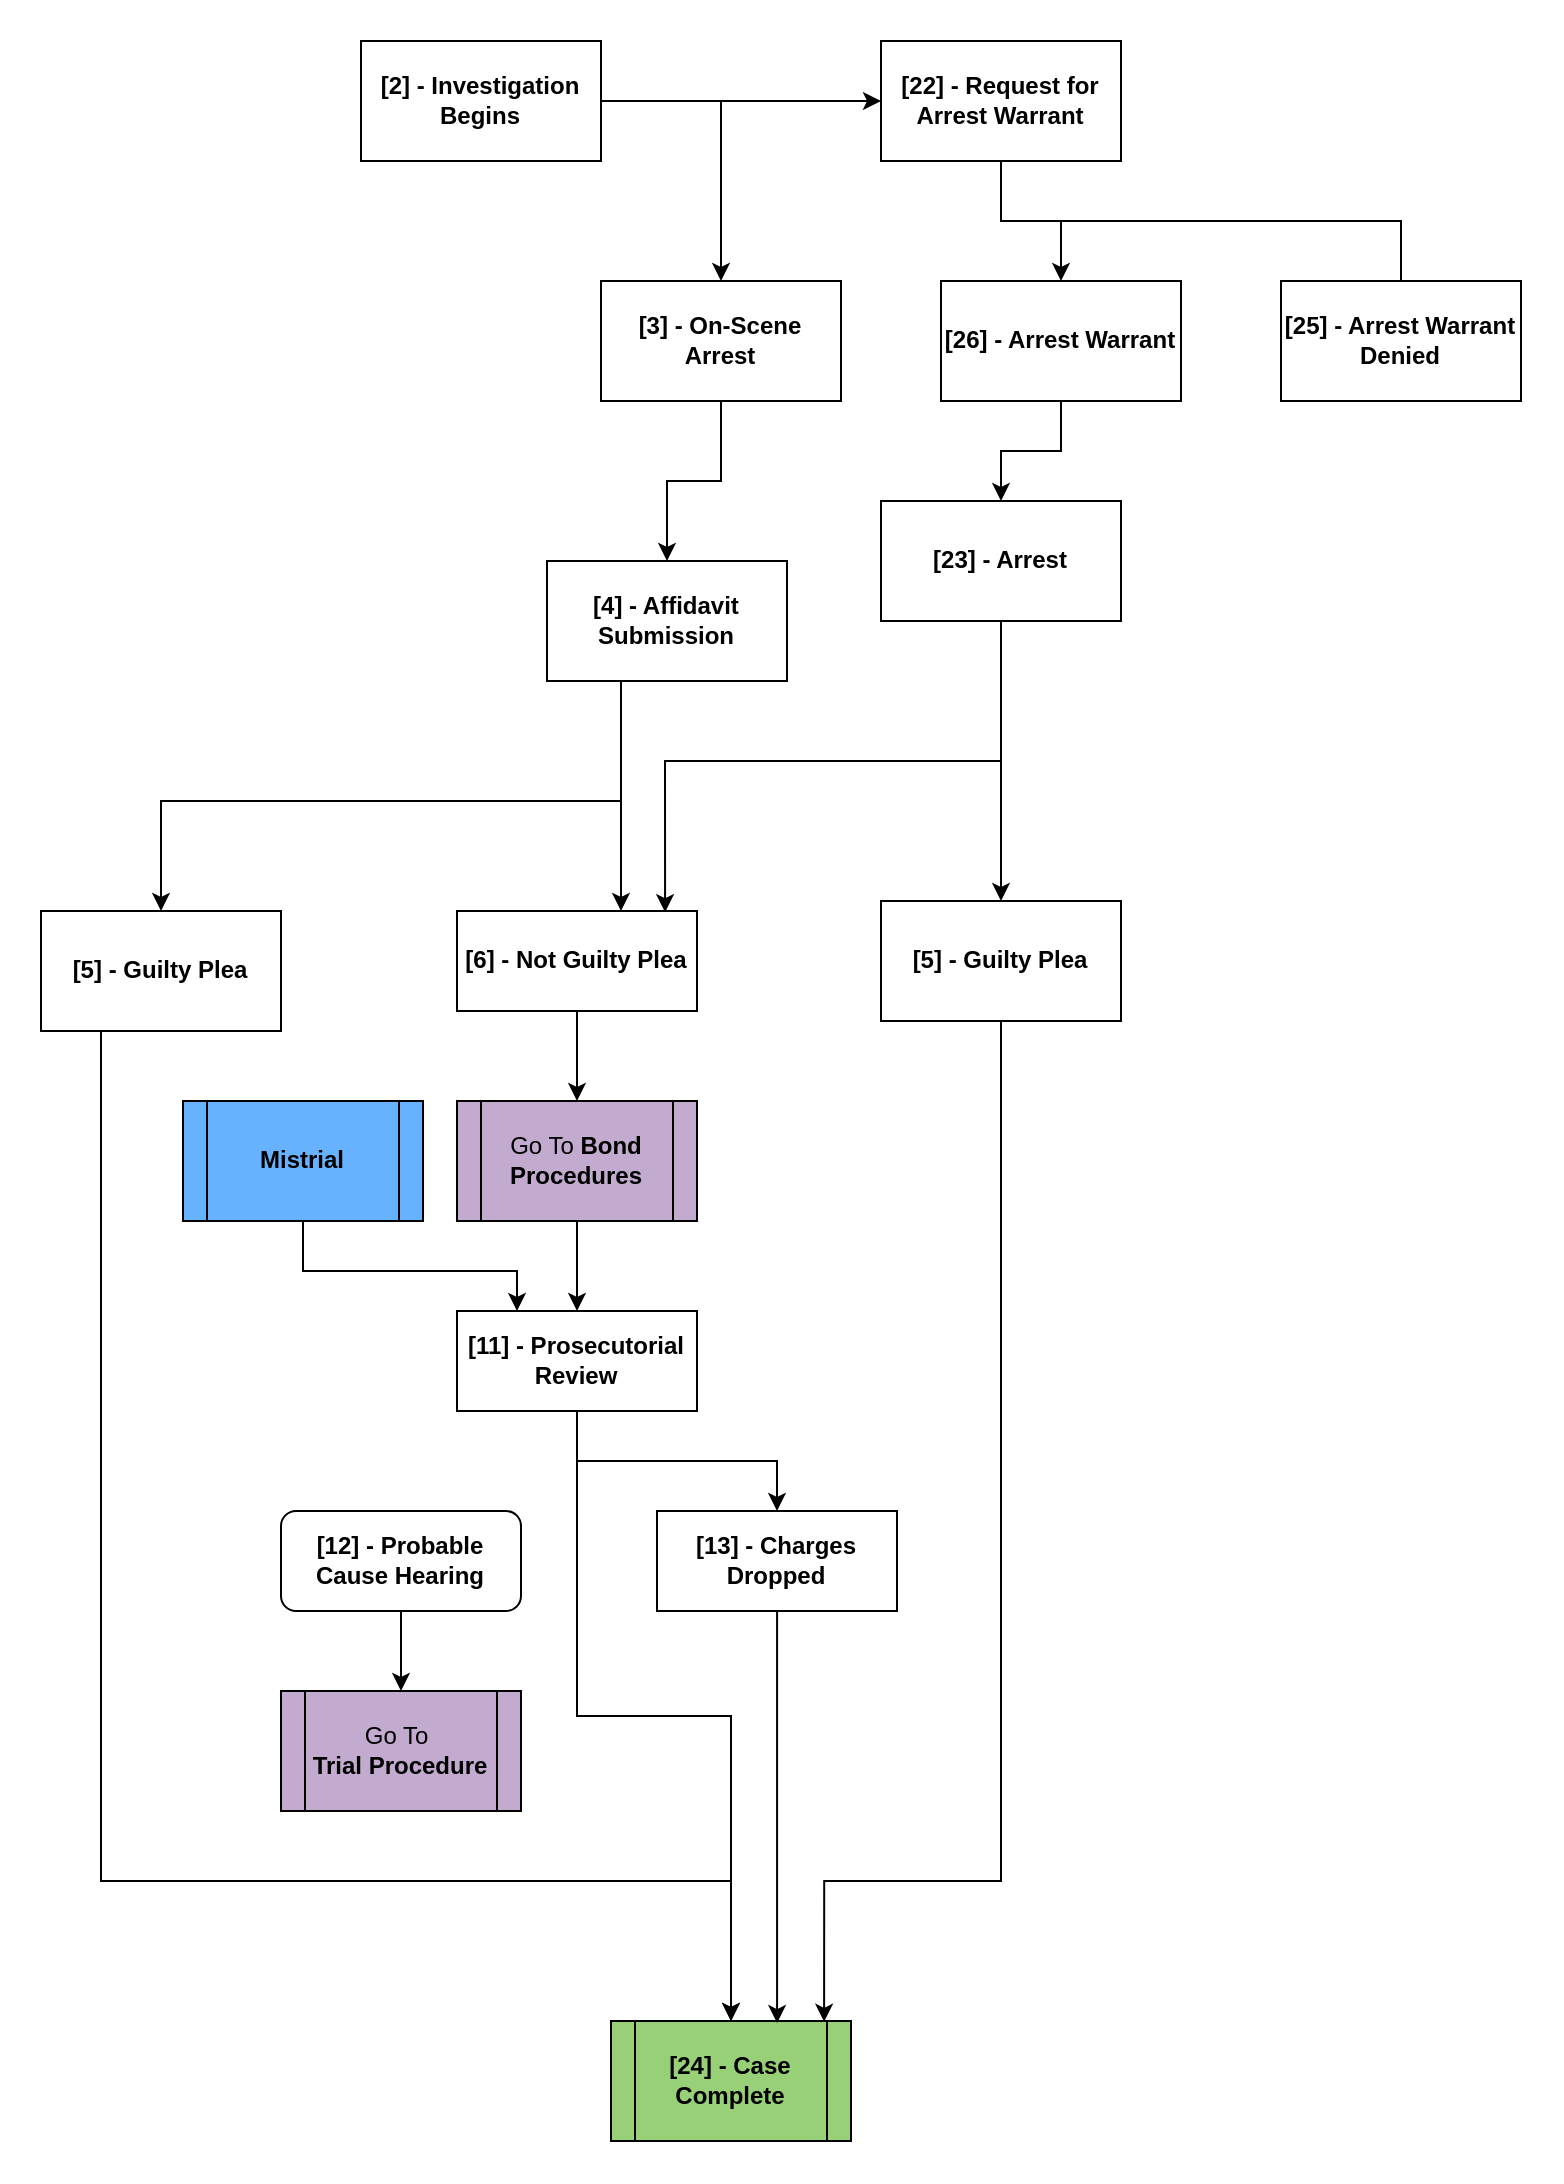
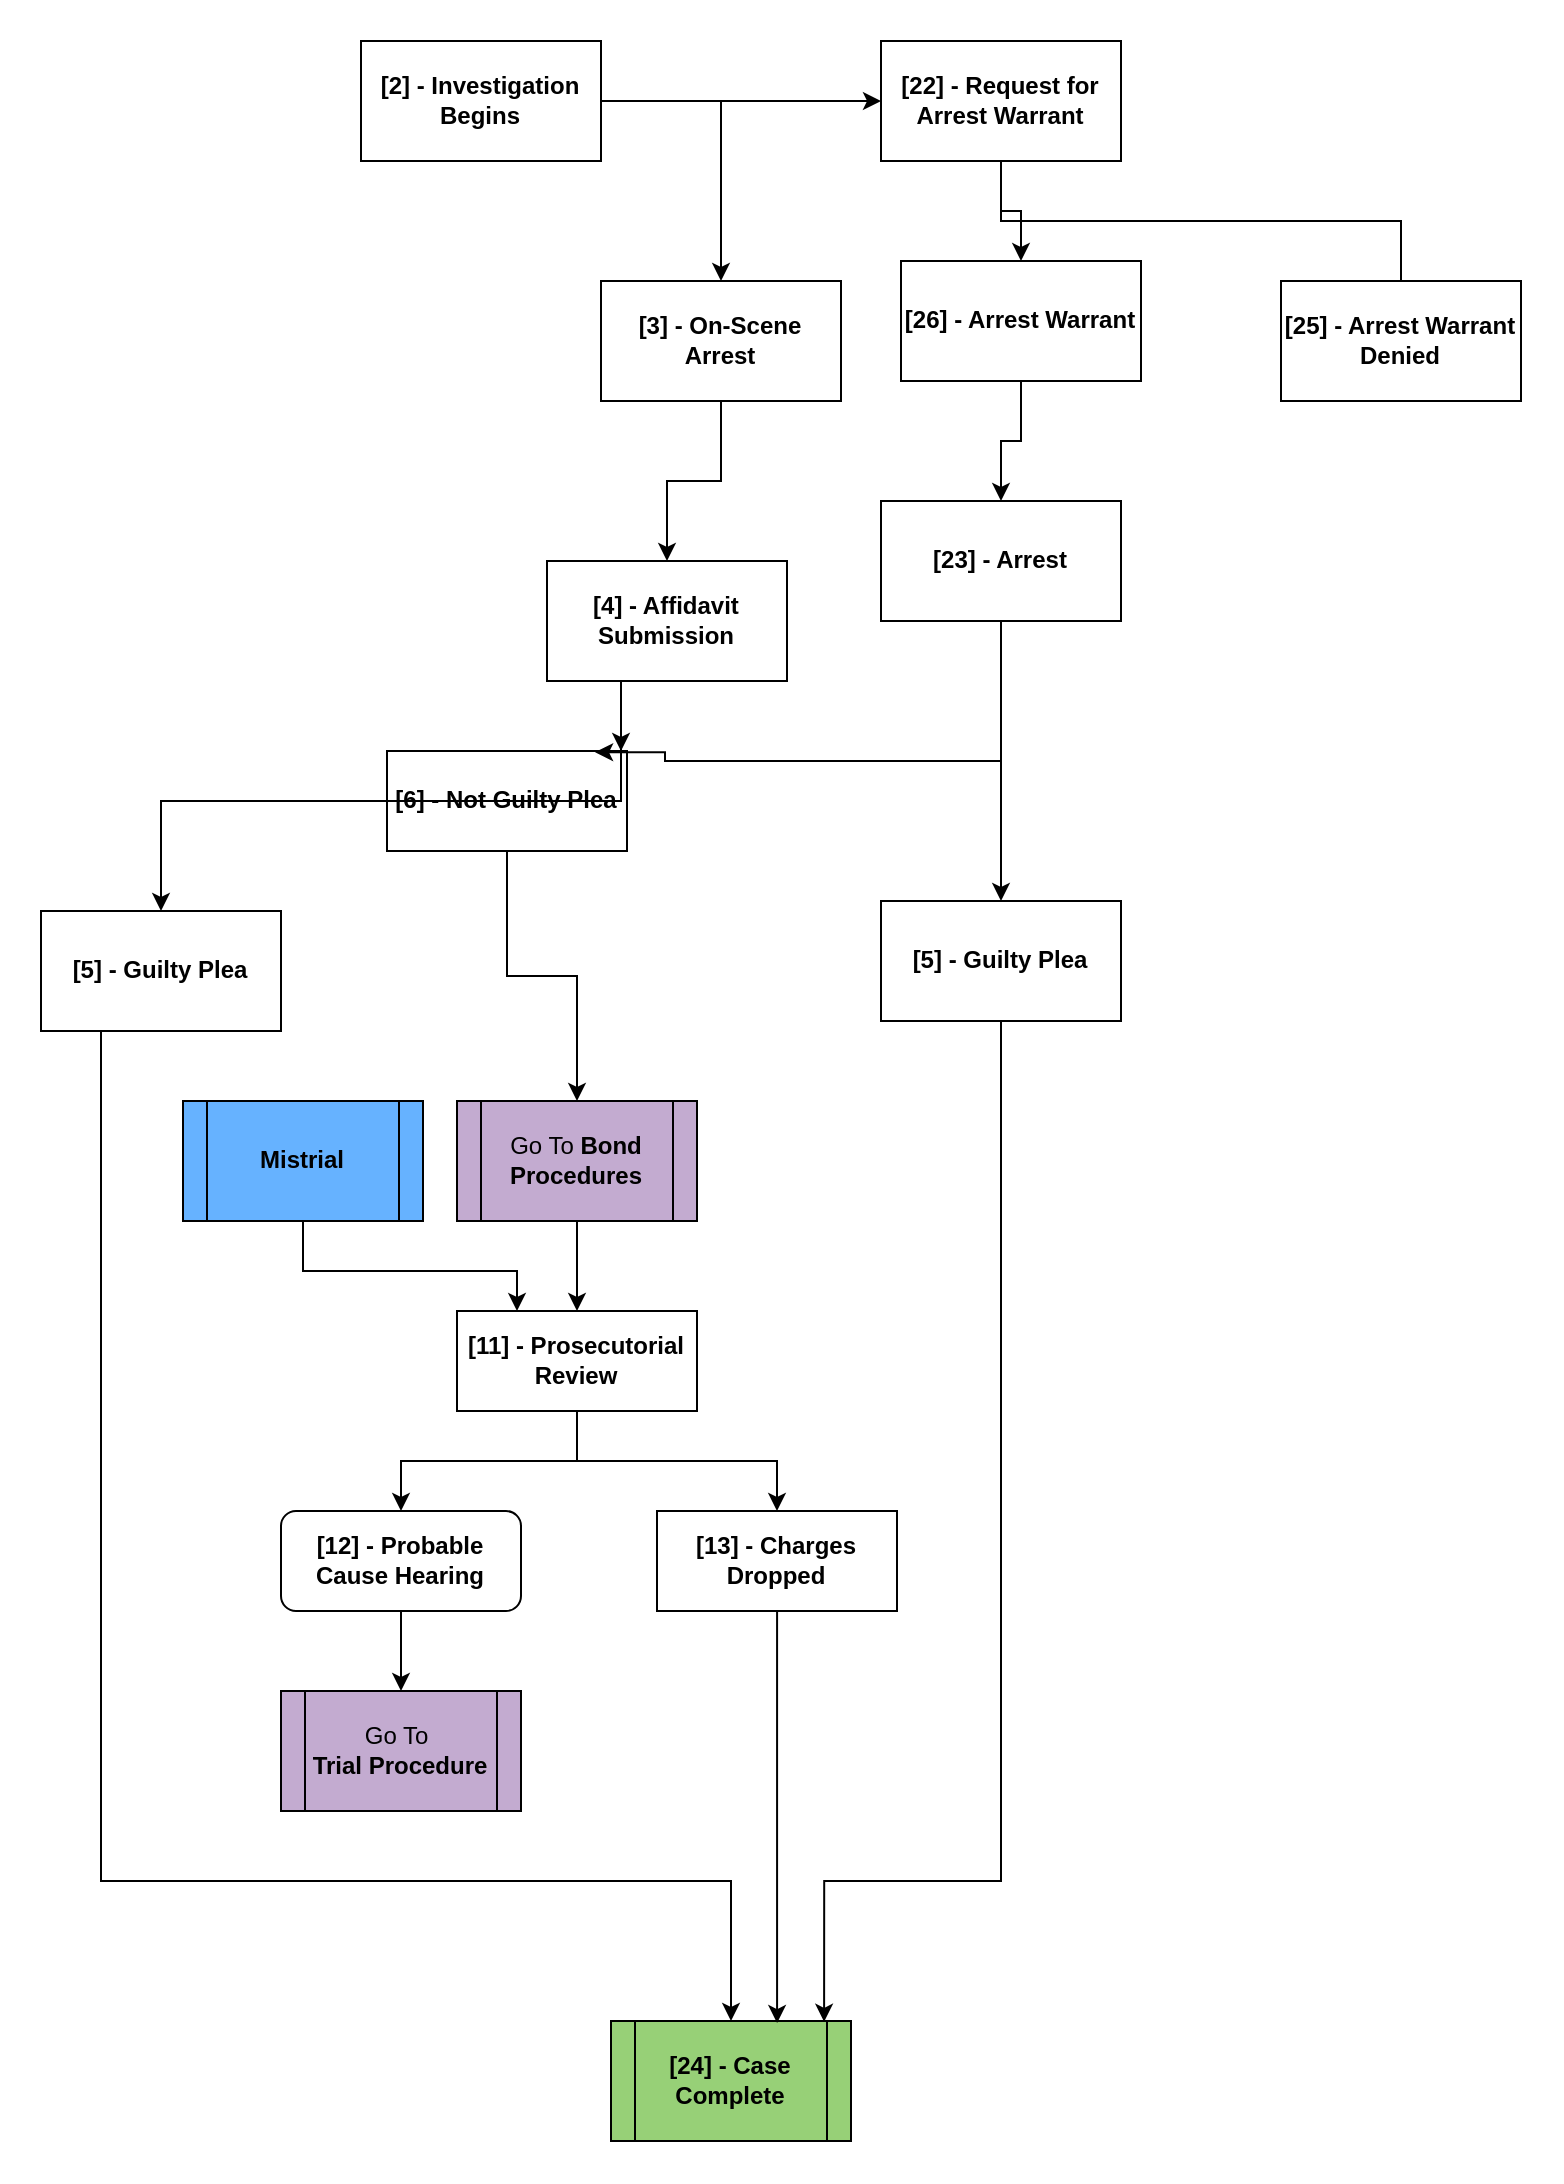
(1061, 341) -> (1021, 321)
(577, 961) -> (507, 801)
(609, 1716) -> (469, 1461)
